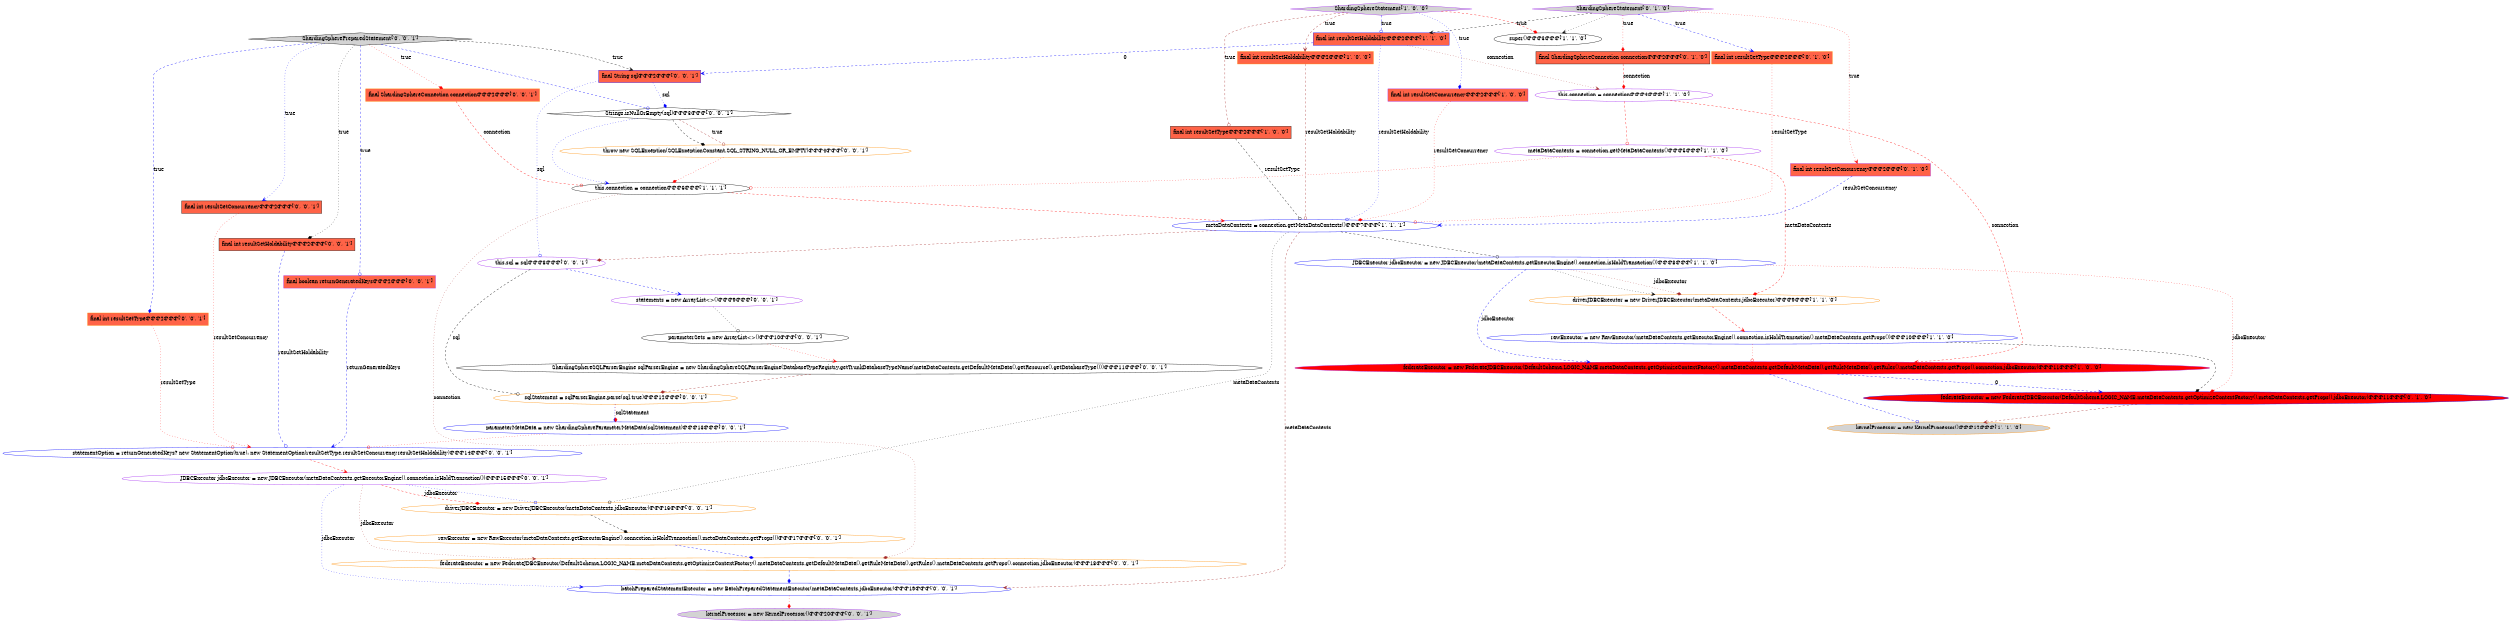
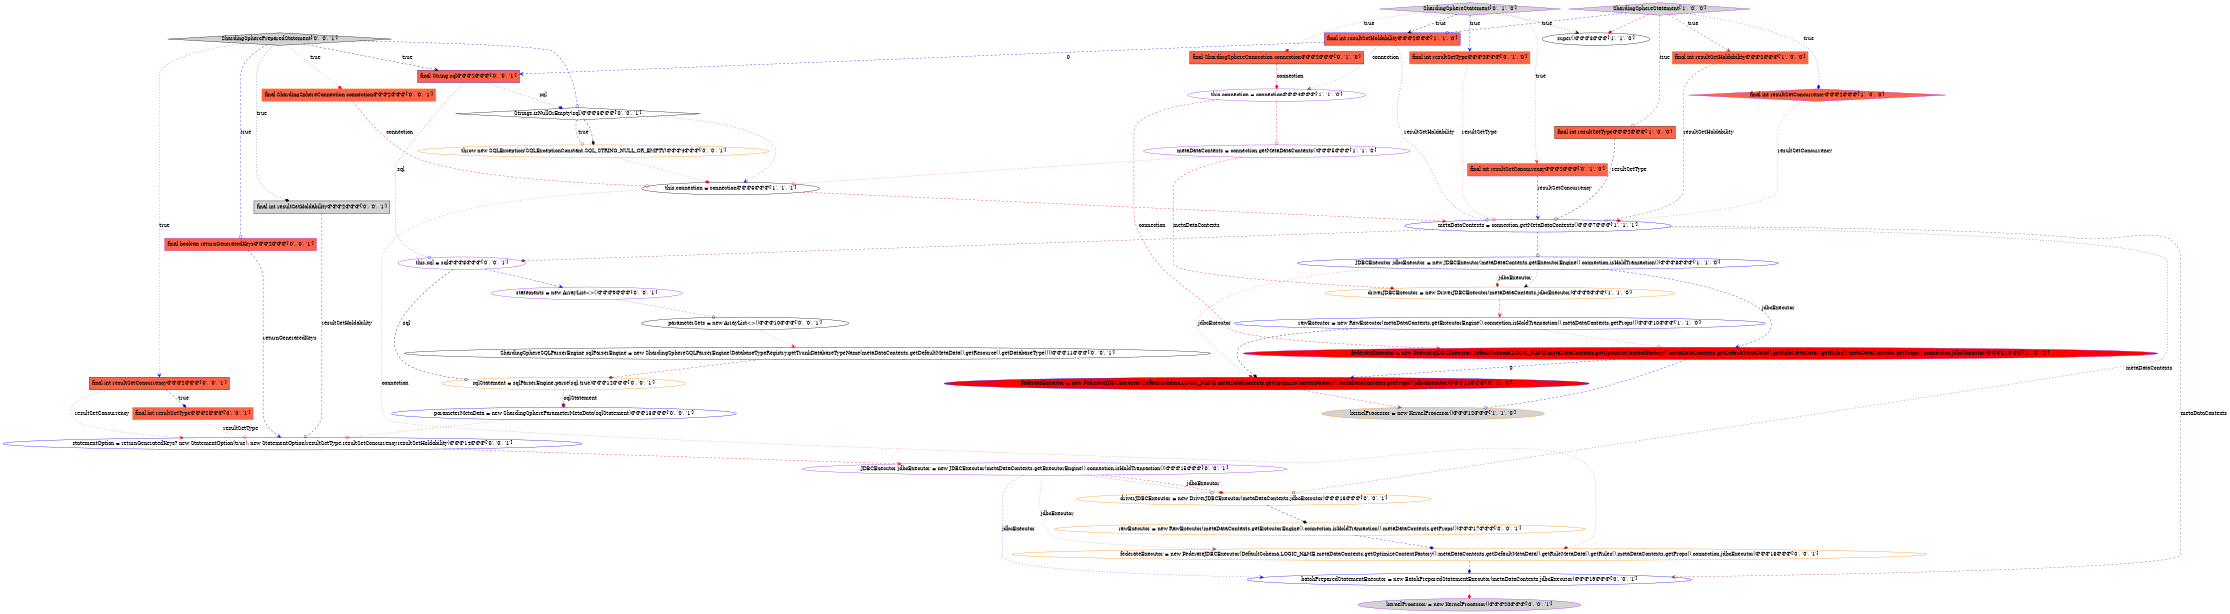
(1458, 95) -> (1817, 95)
(153, 108) -> (175, 397)
(287, 245) -> (322, 207)
